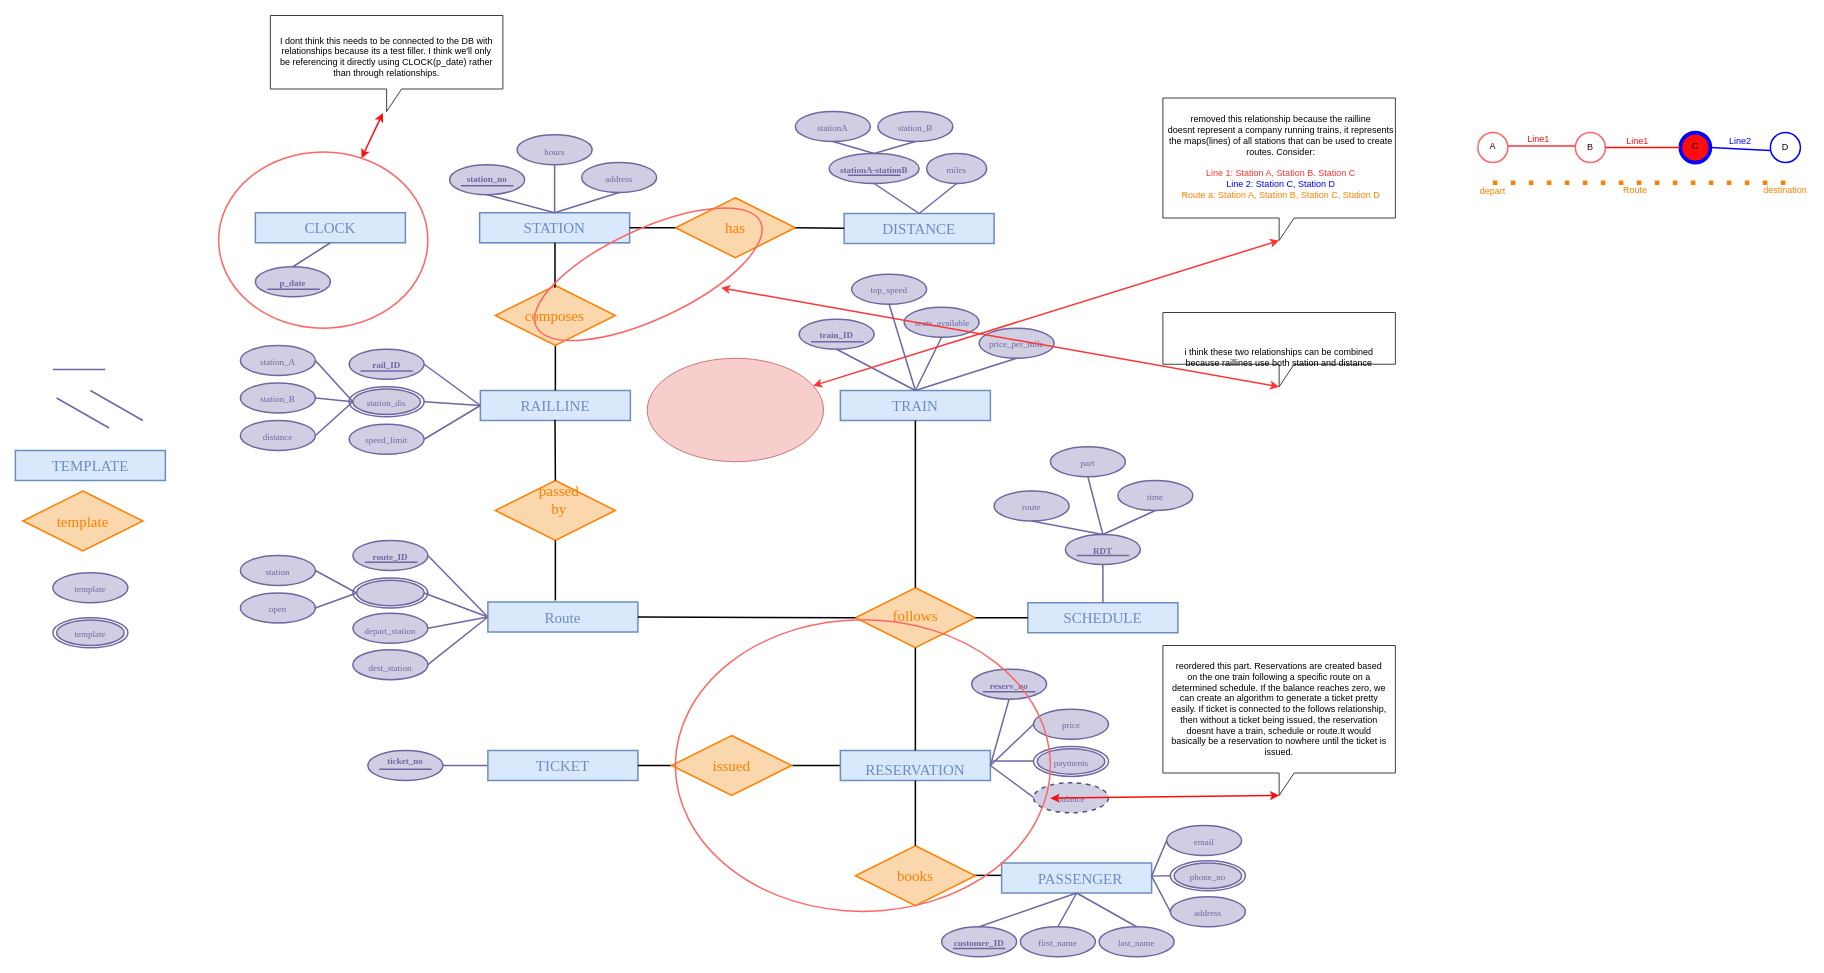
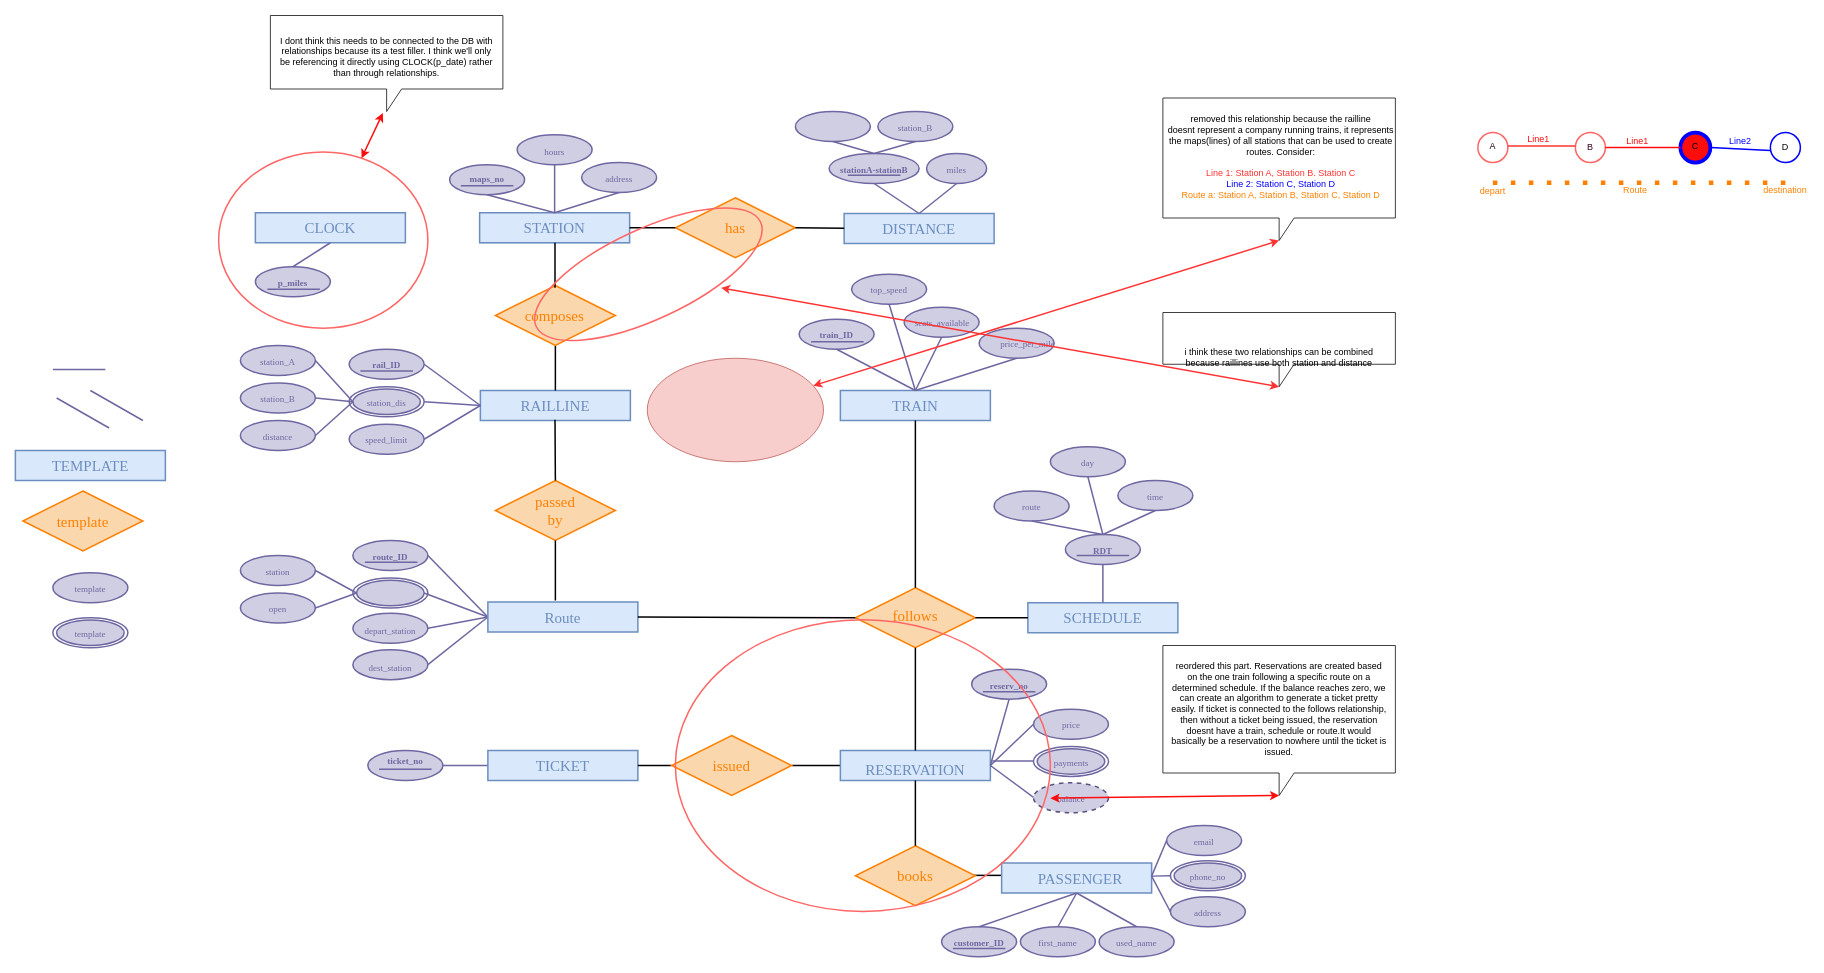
(833, 125) -> none
(487, 176) -> (487, 176)
(293, 280) -> (293, 280)
(1017, 341) -> (1028, 341)
(1088, 460) -> (1088, 460)
(559, 499) -> (555, 510)
(1137, 940) -> (1137, 940)
